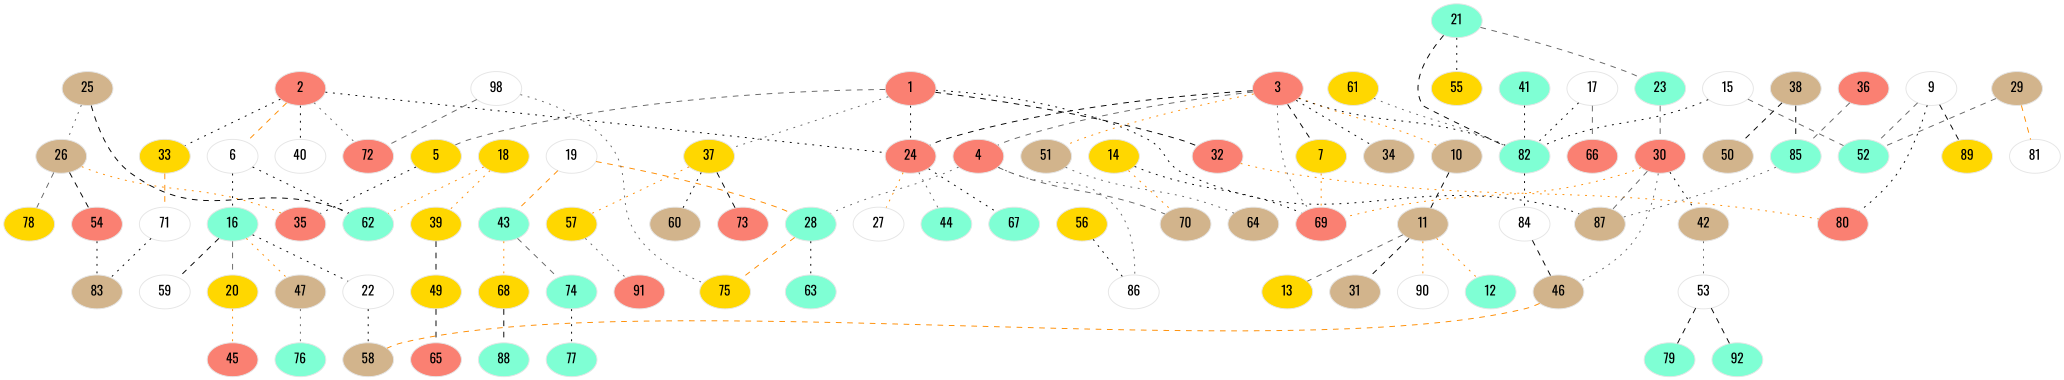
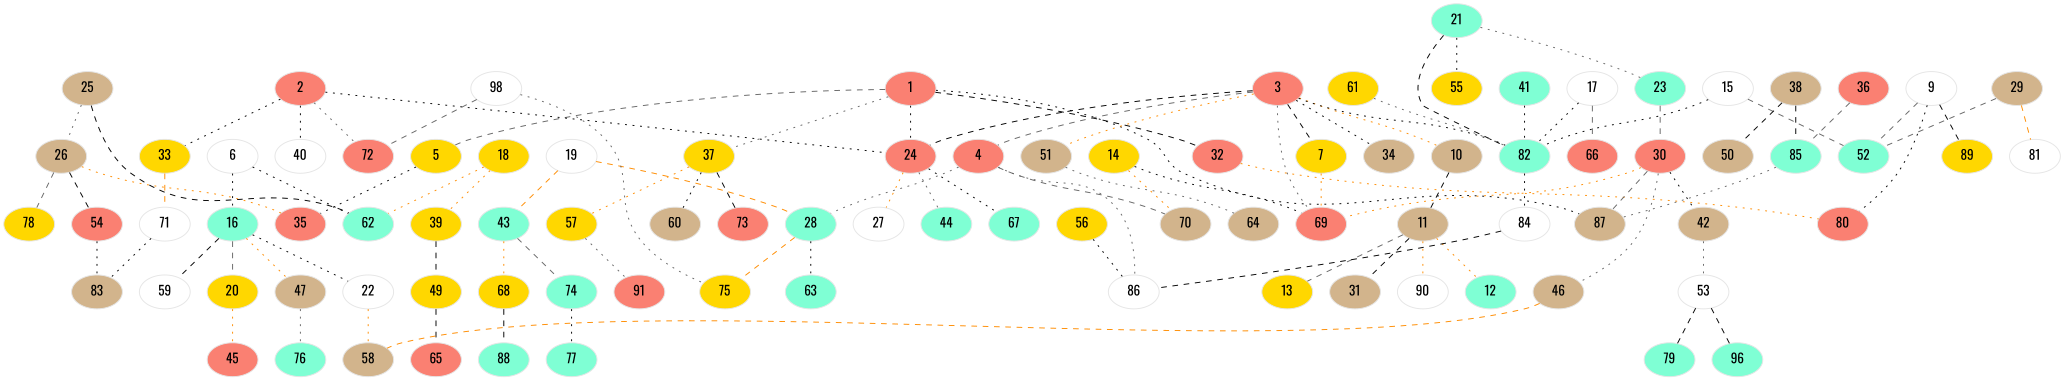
(1561, 50) -> (1561, 50)
(267, 122) -> none
(1542, 258) -> (1330, 263)
(368, 326) -> (368, 326)
(1737, 360) -> (1737, 360)
